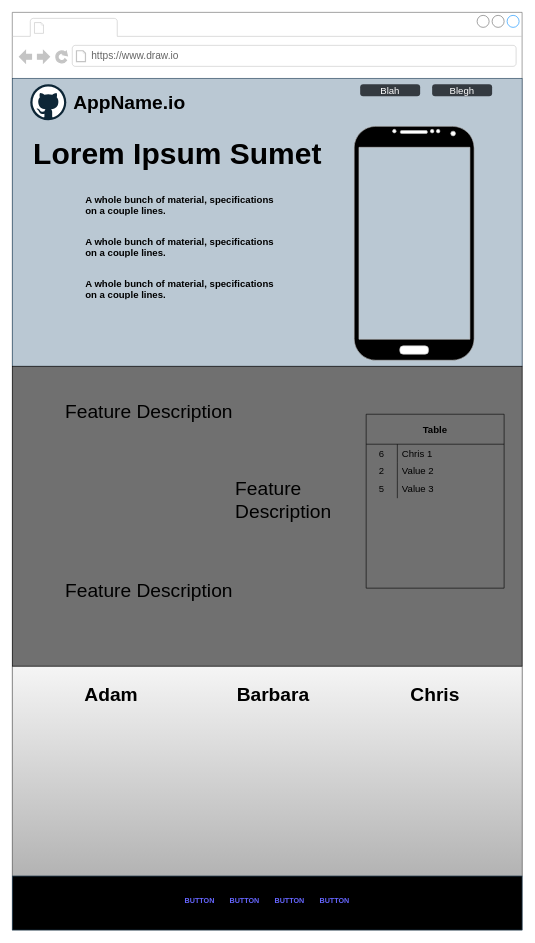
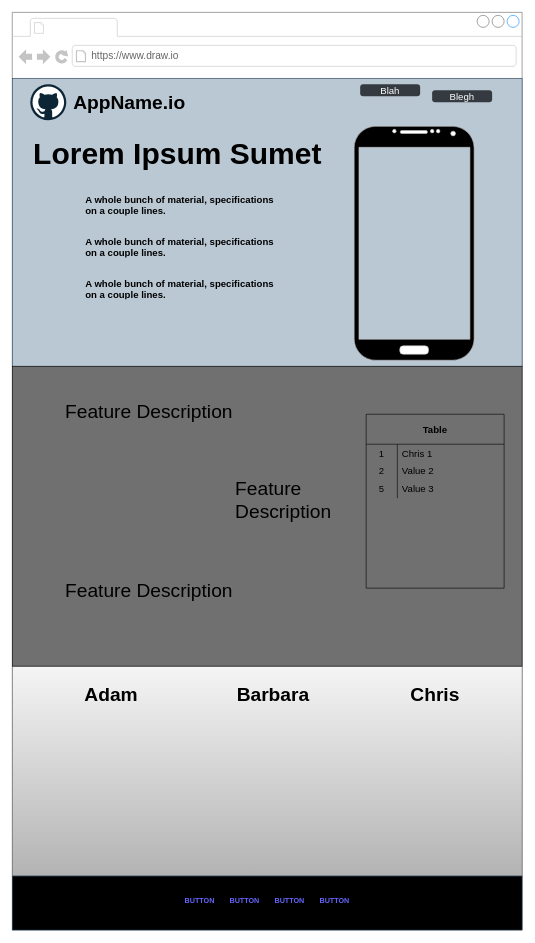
(462, 90) -> (462, 96)
(382, 453) -> (382, 453)
